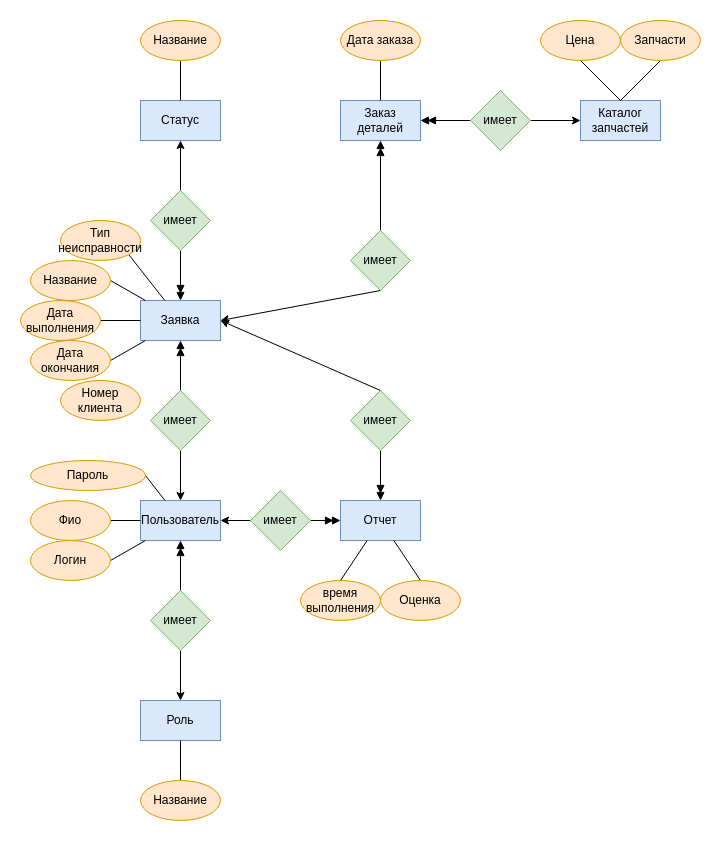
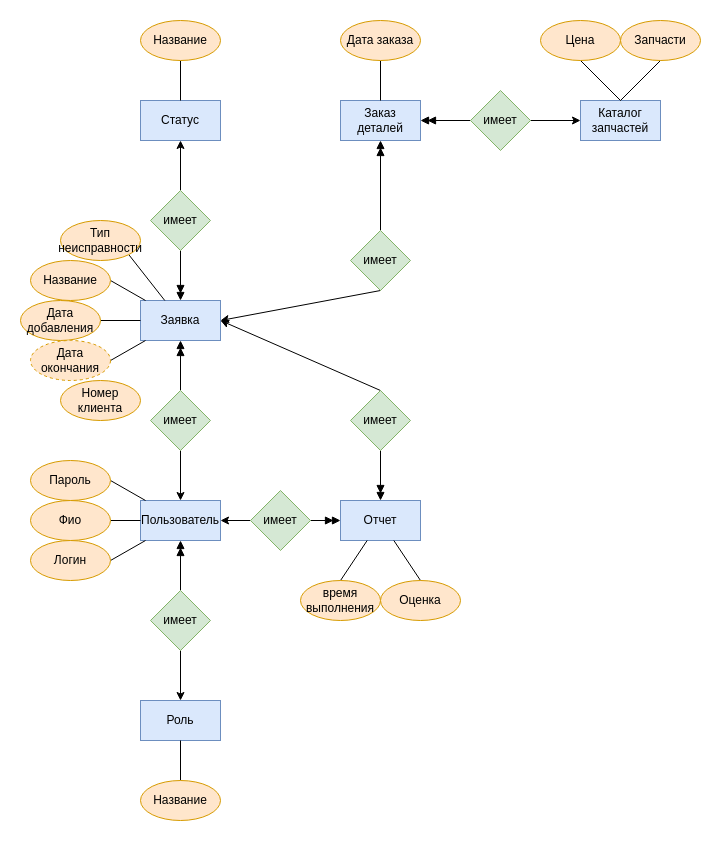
(61, 321) -> (61, 321)
(71, 361) -> (71, 361)
(88, 476) -> (71, 481)
